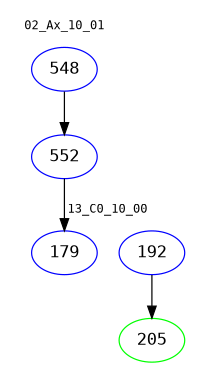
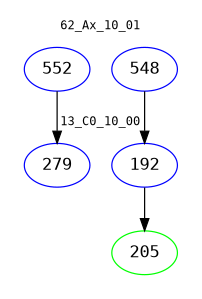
(65, 26) -> (101, 26)
(64, 107) -> (145, 118)
(64, 253) -> (57, 165)
